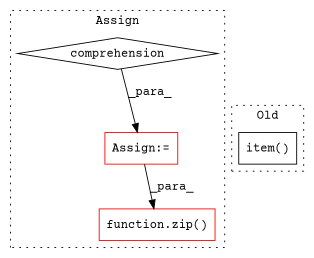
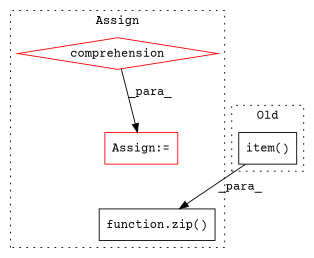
(118, 54) -> (118, 54)
(148, 182) -> (216, 184)
(157, 225) -> (157, 225)
